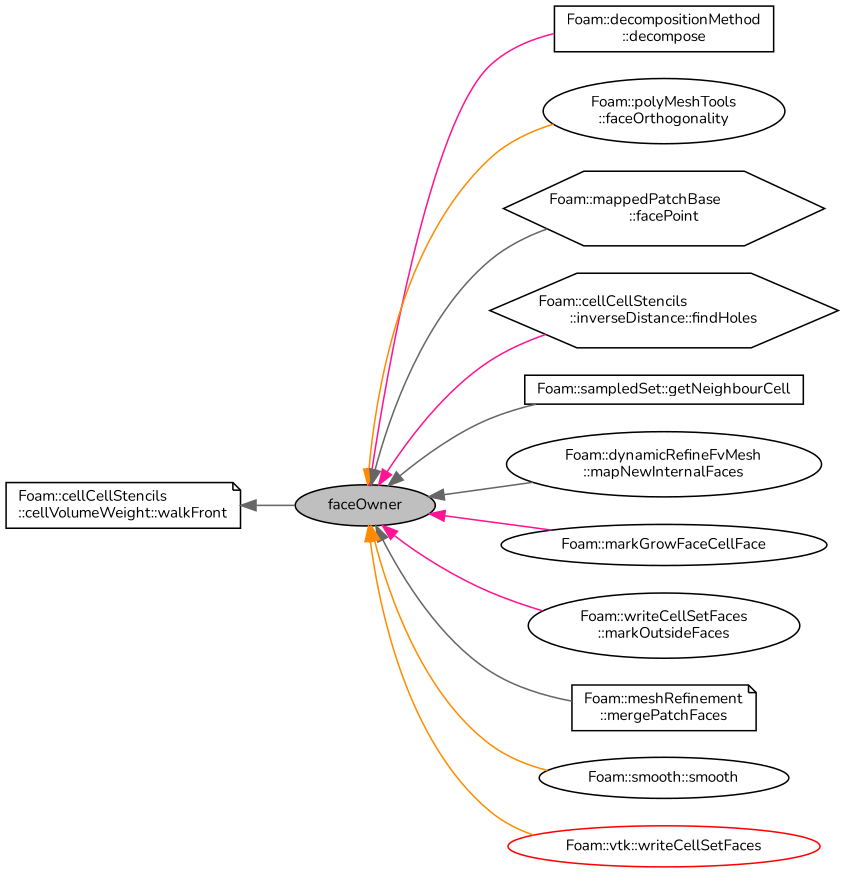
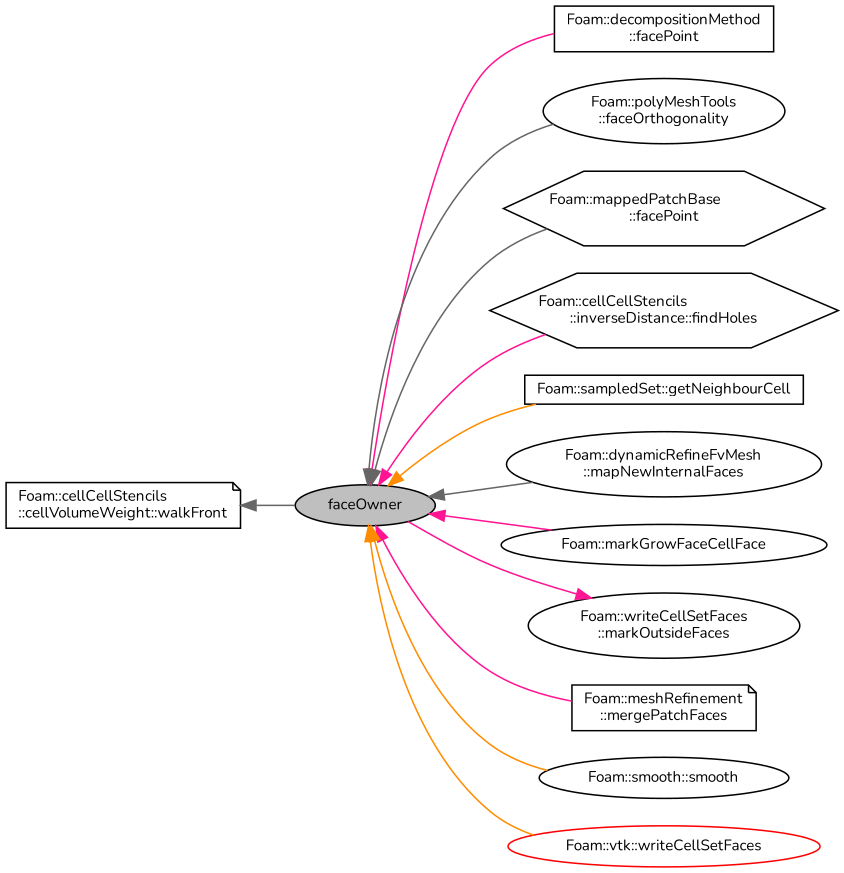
(664, 29) -> (664, 29)
(425, 250) -> (425, 250)
(464, 431) -> (464, 431)
(465, 580) -> (489, 564)
(458, 645) -> (458, 645)
